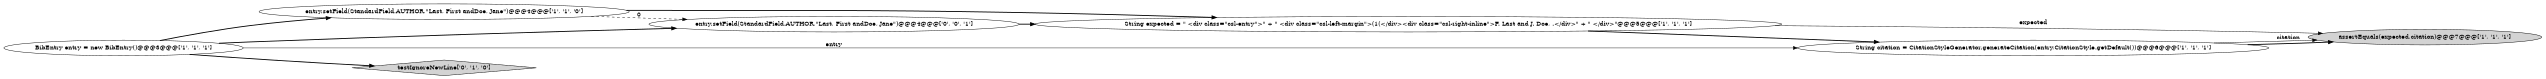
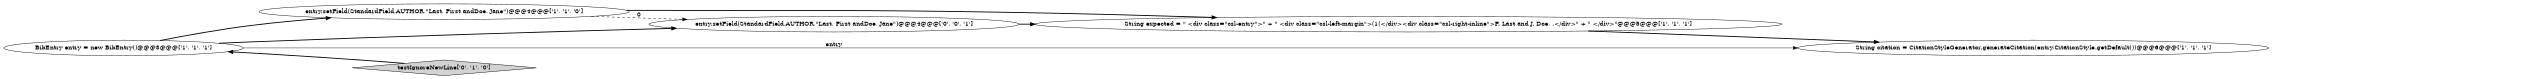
(2425, 37) -> none
(280, 61) -> (319, 57)
